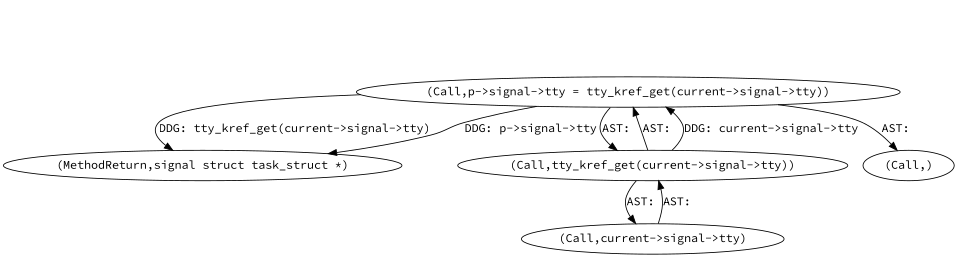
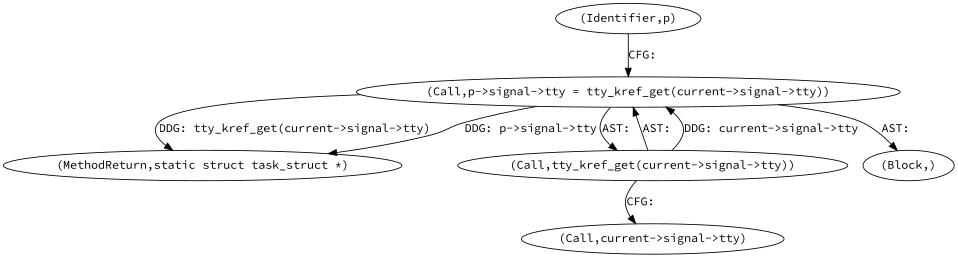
none -> (628, 19)
(203, 166) -> (203, 166)
(909, 166) -> (909, 166)
(644, 202) -> (644, 202)
(662, 206) -> none
